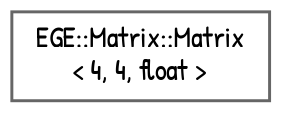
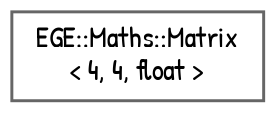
(141, 56) -> (138, 56)
